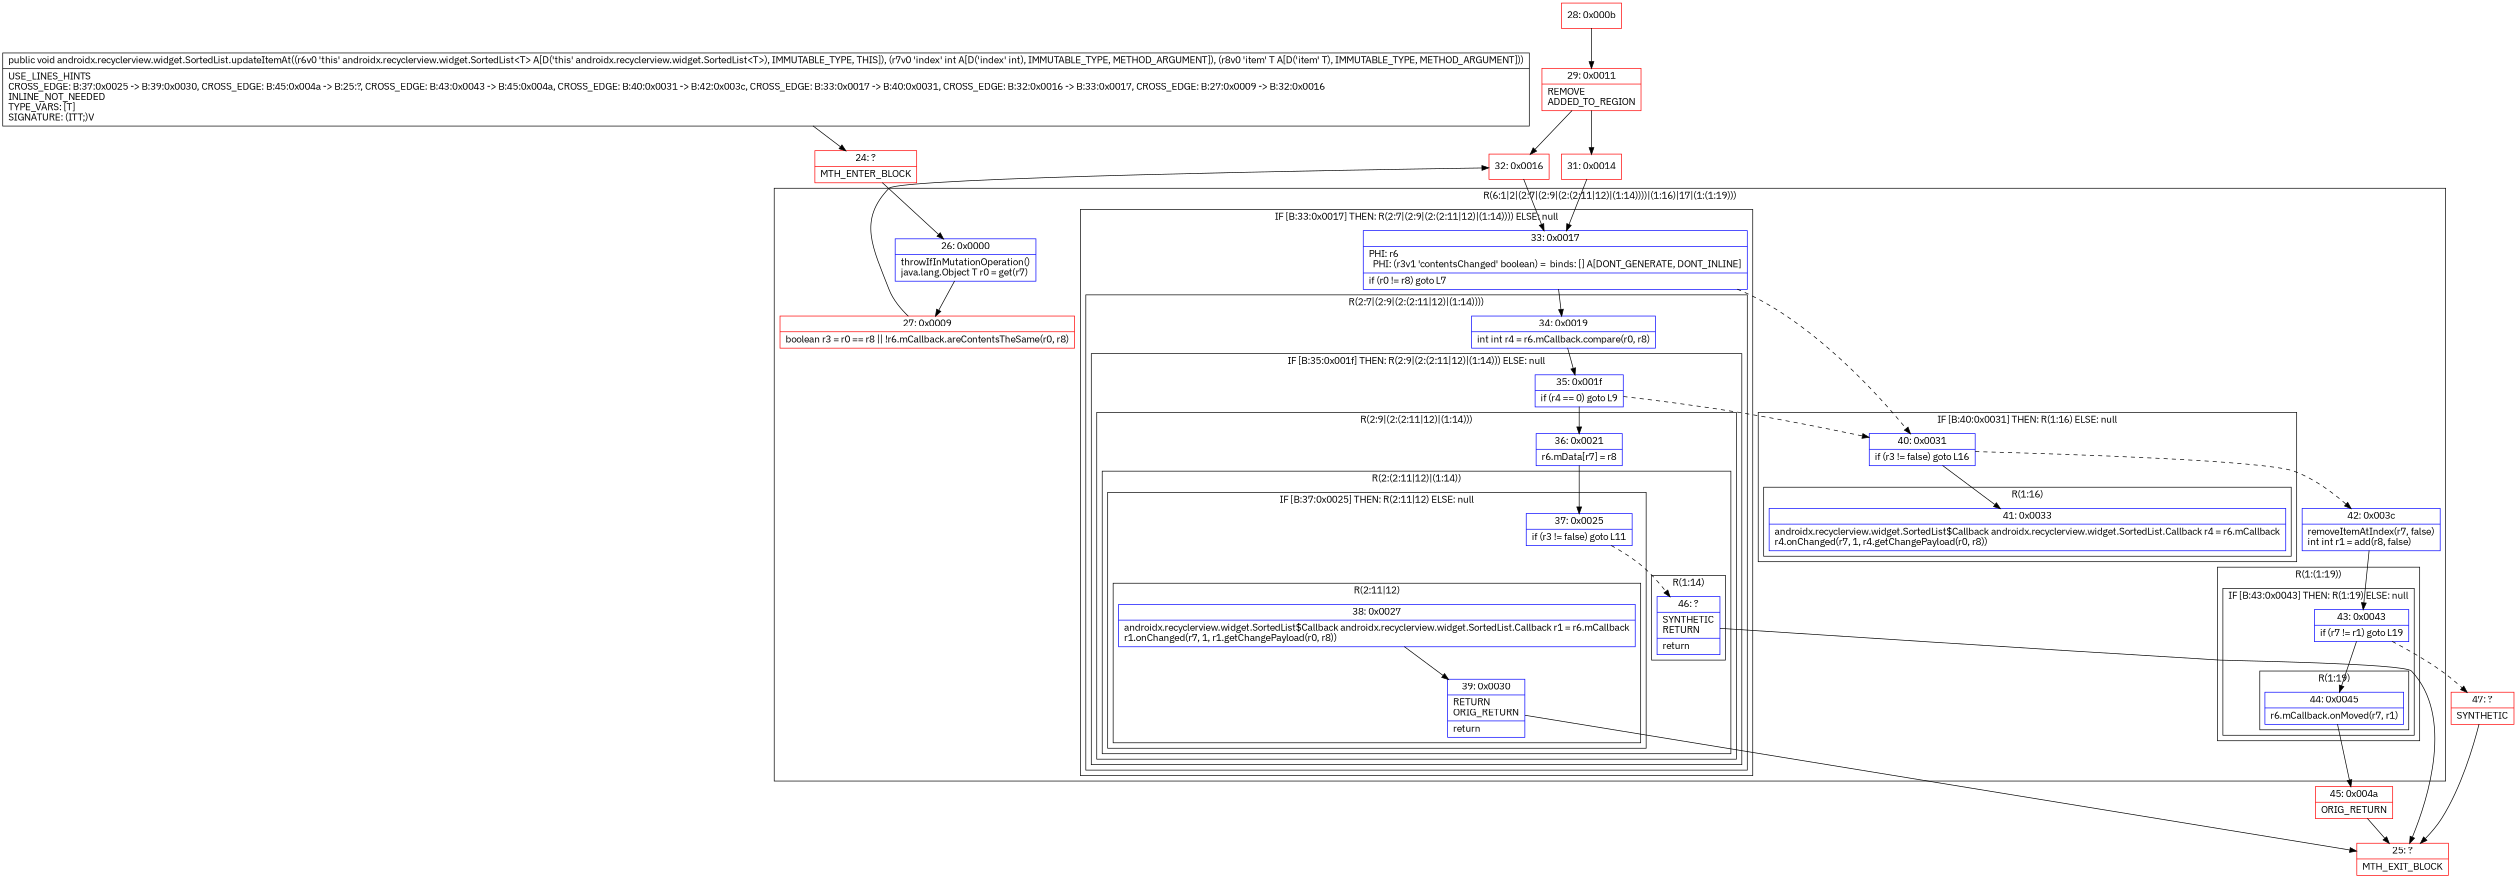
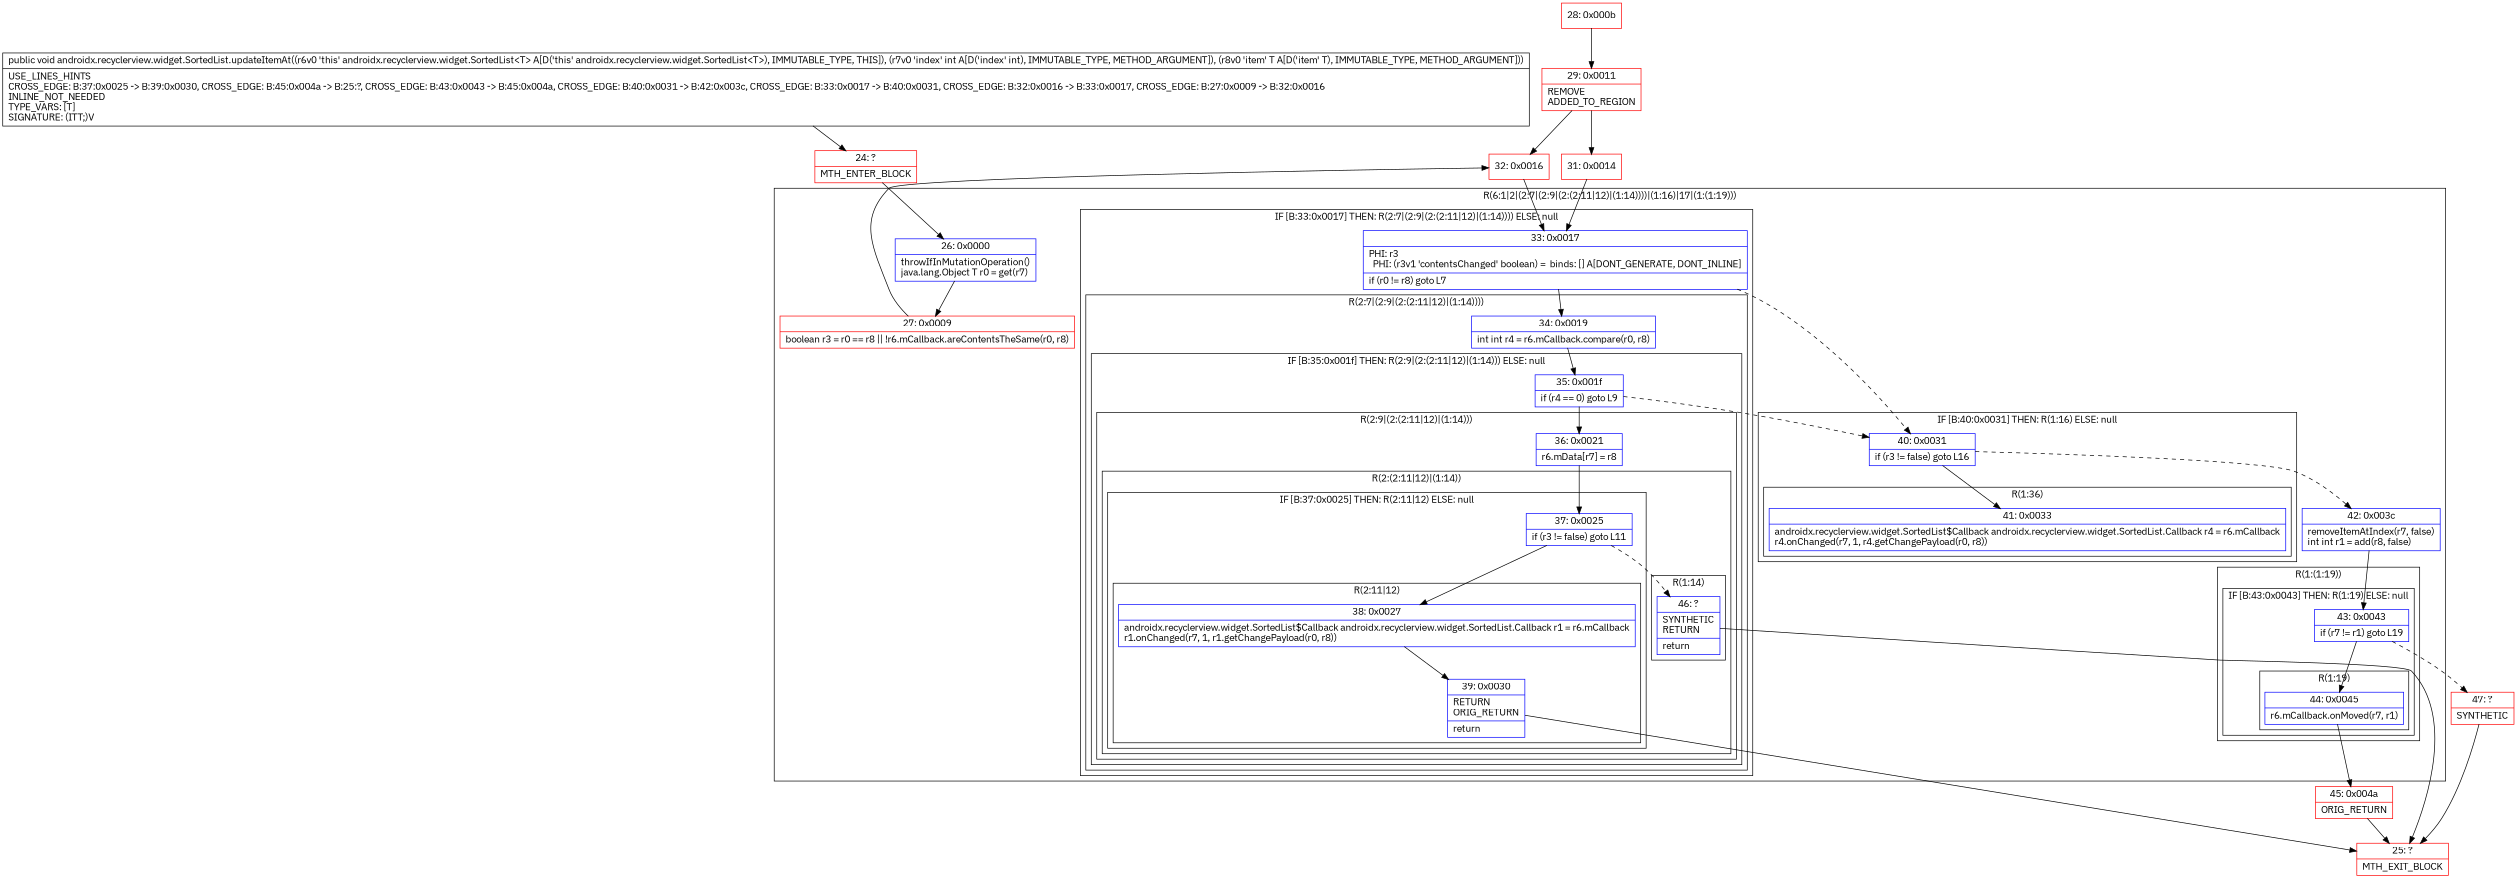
(1385, 254) -> (1385, 254)
(2027, 495) -> (2027, 495)
none -> (1487, 574)
